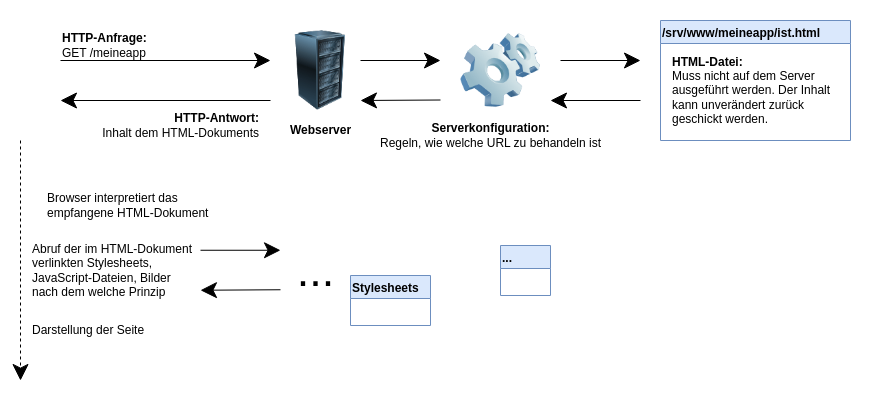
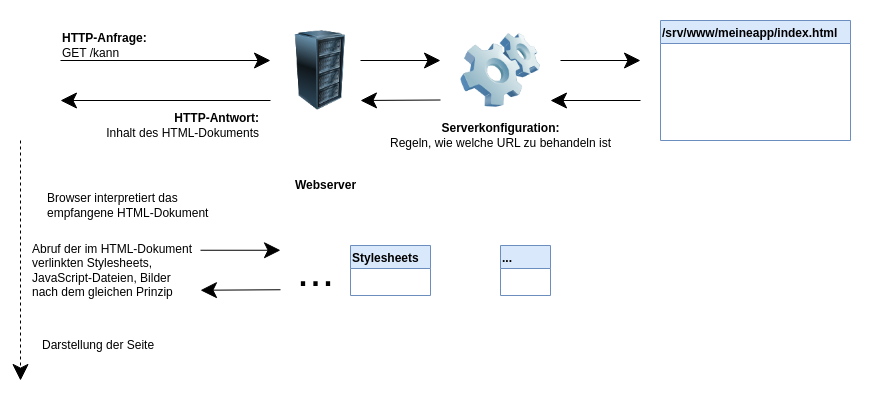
(743, 33) -> (750, 33)
(105, 46) -> (105, 46)
(756, 91) -> none
(180, 126) -> (180, 126)
(321, 131) -> (326, 186)
(491, 136) -> (501, 136)
(114, 271) -> (114, 271)
(391, 301) -> (391, 271)
(96, 331) -> (106, 346)
